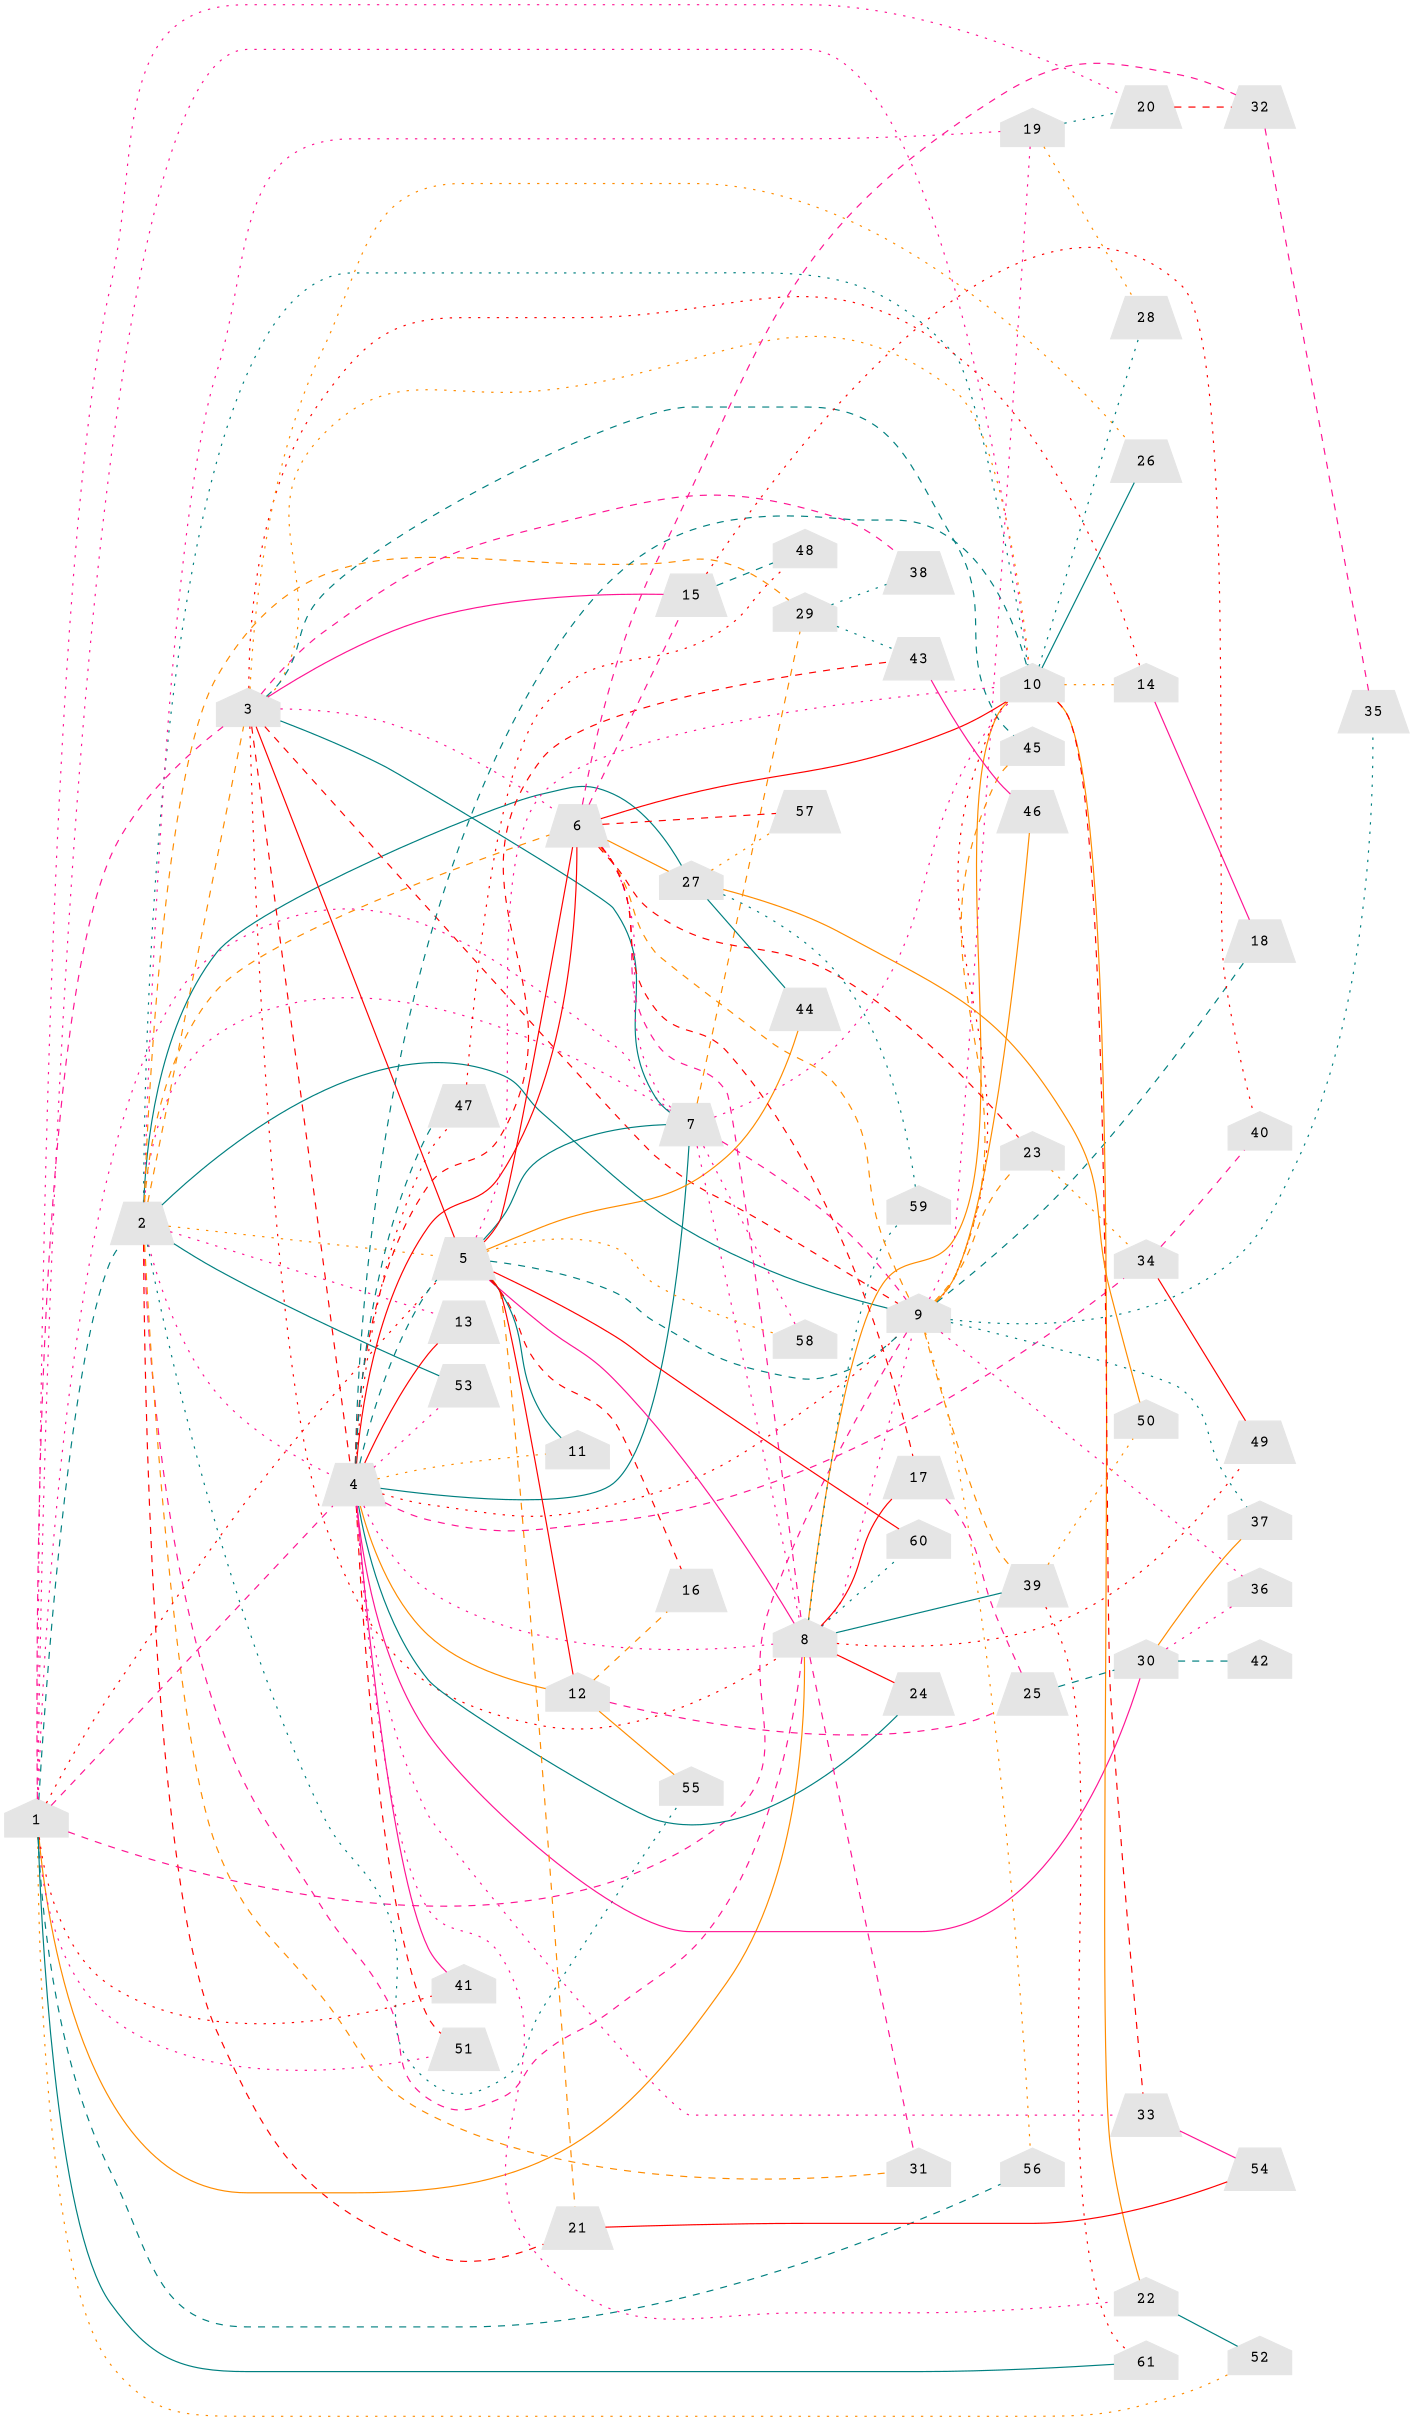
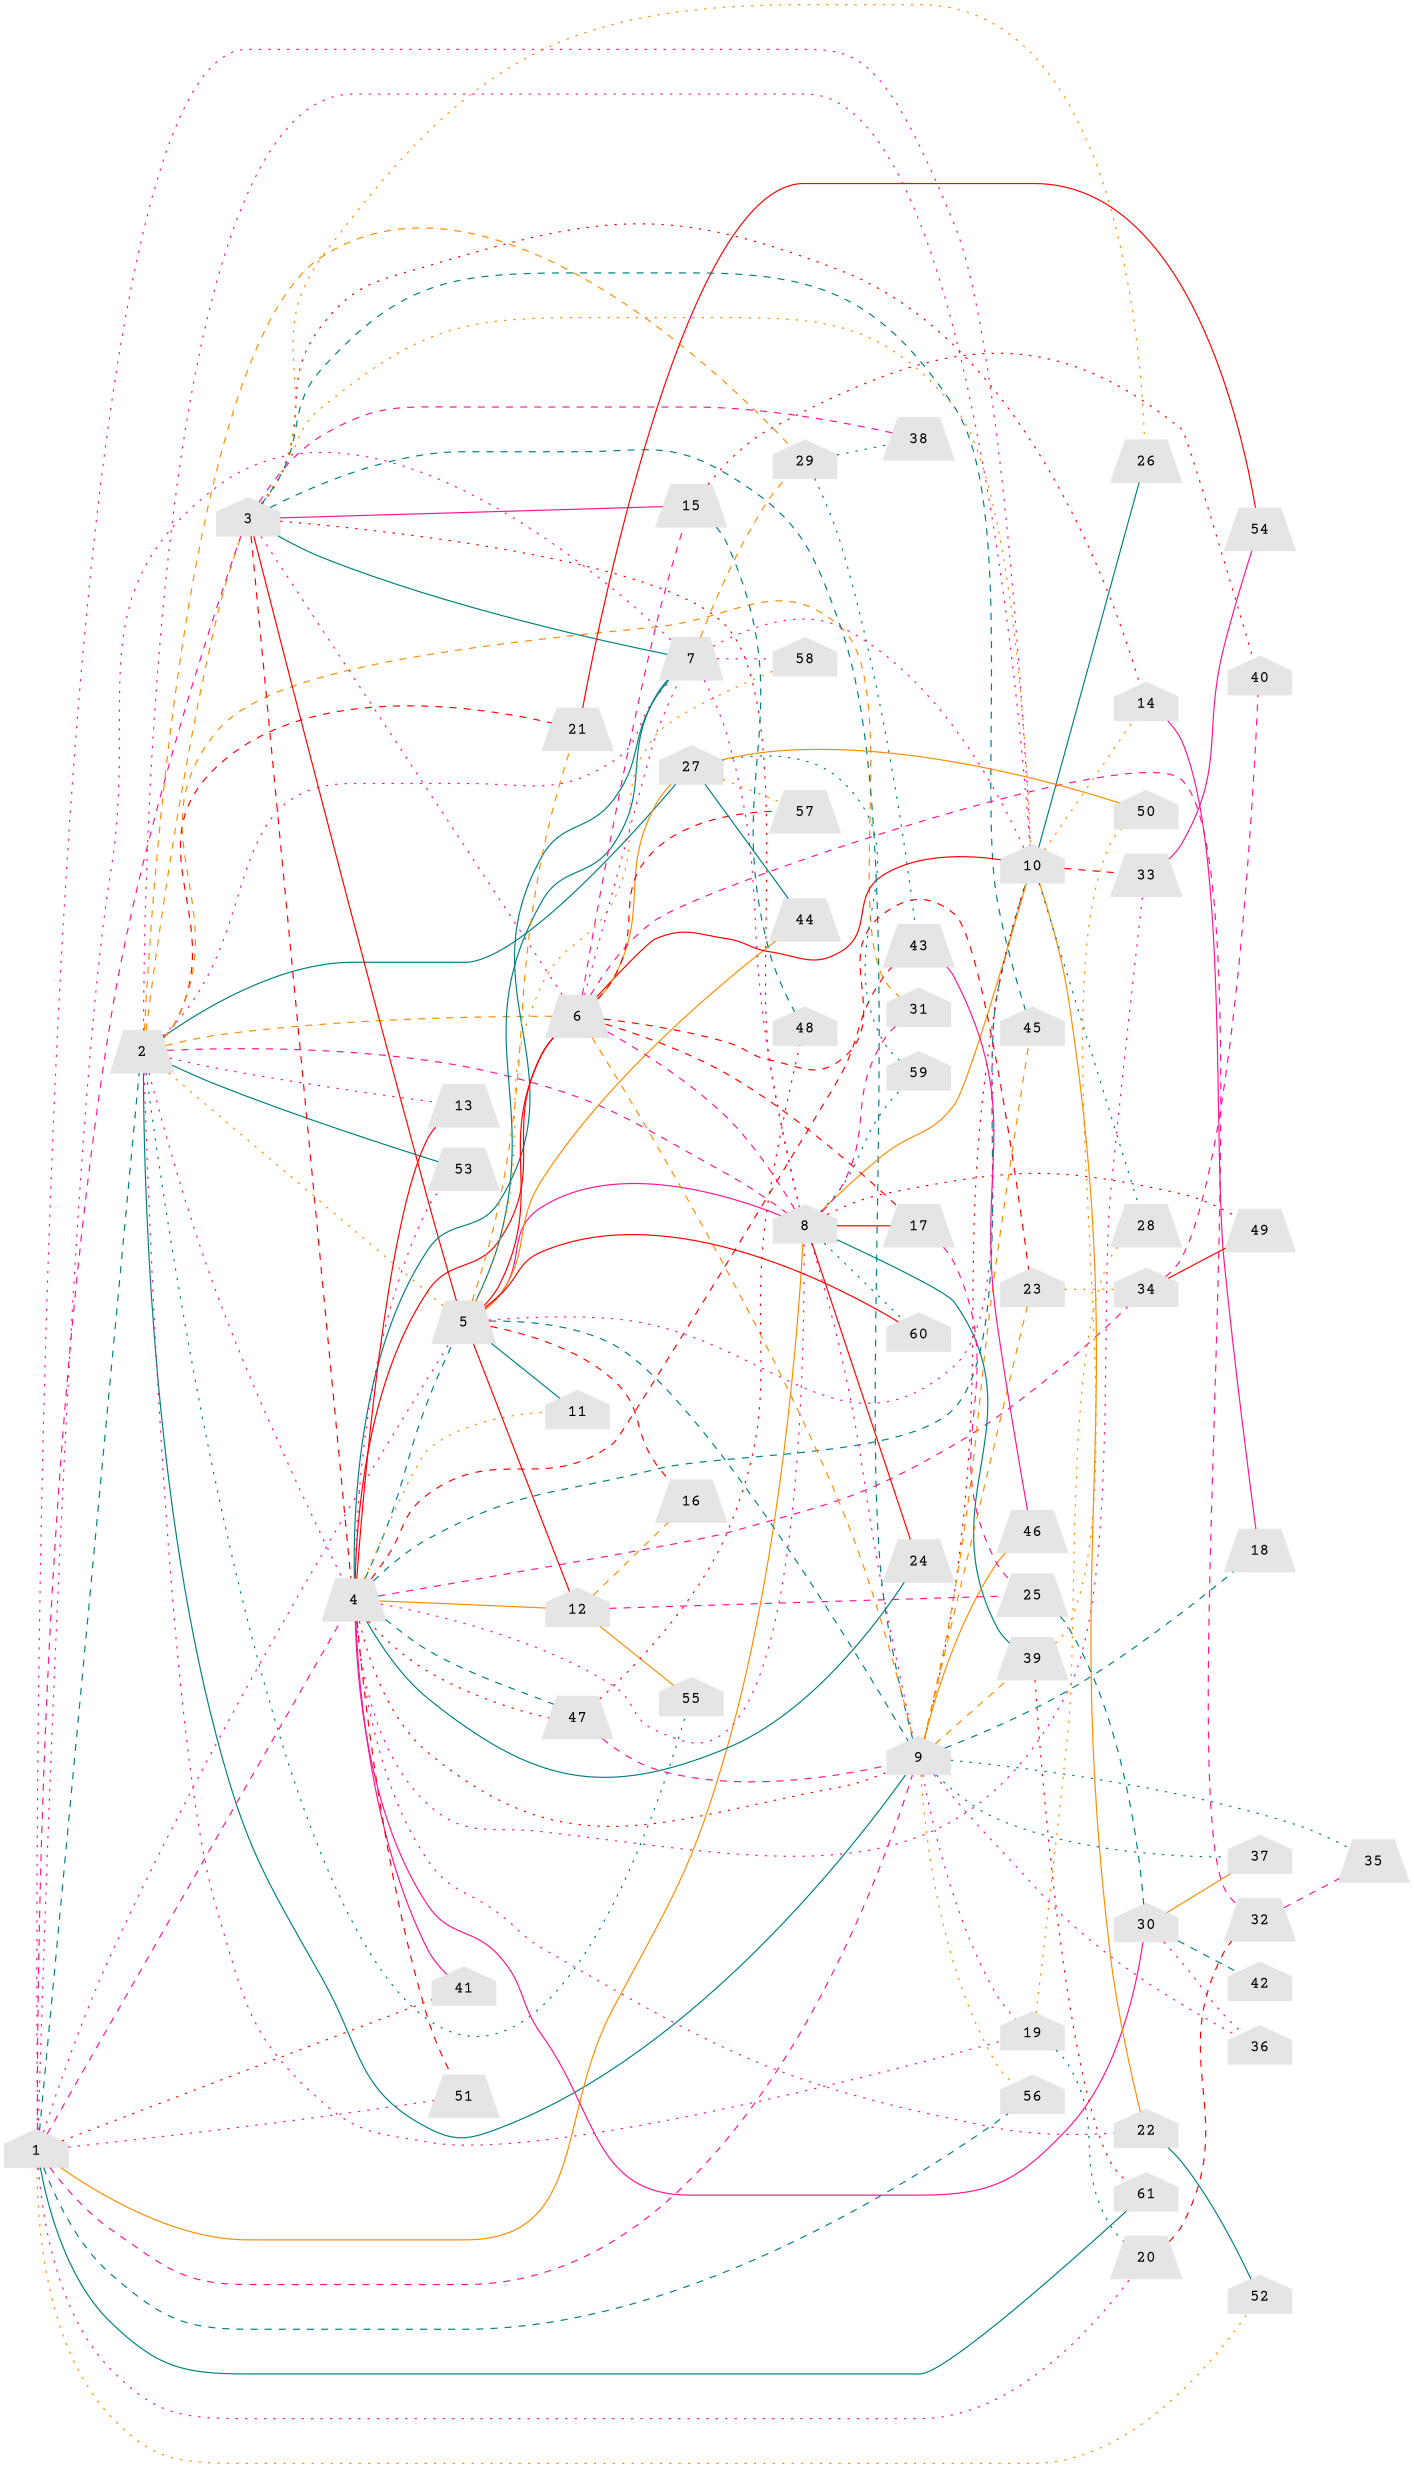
(333, 283) -> (487, 94)
(583, 1080) -> (851, 673)
(818, 1207) -> (741, 1781)
(225, 1529) -> (225, 1727)
